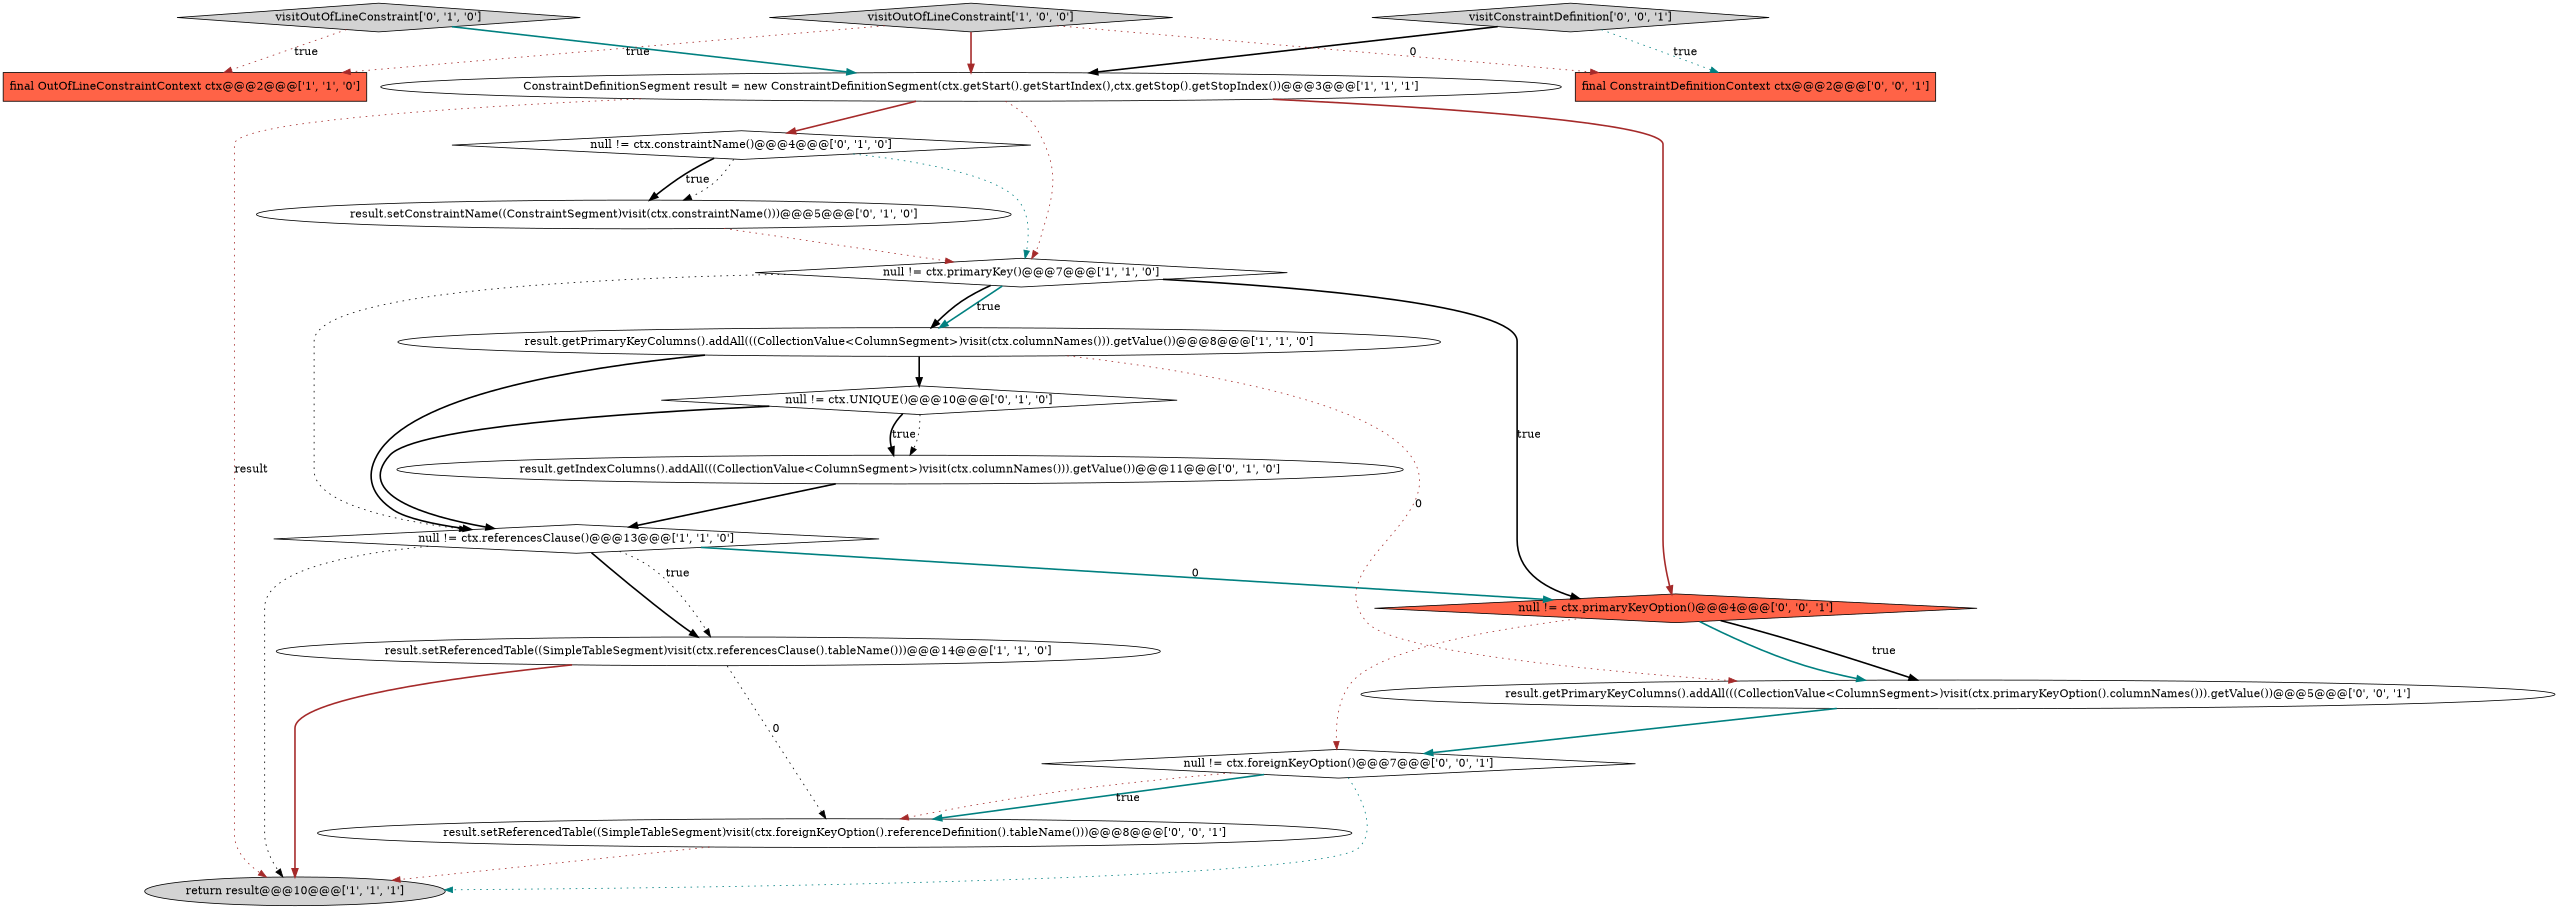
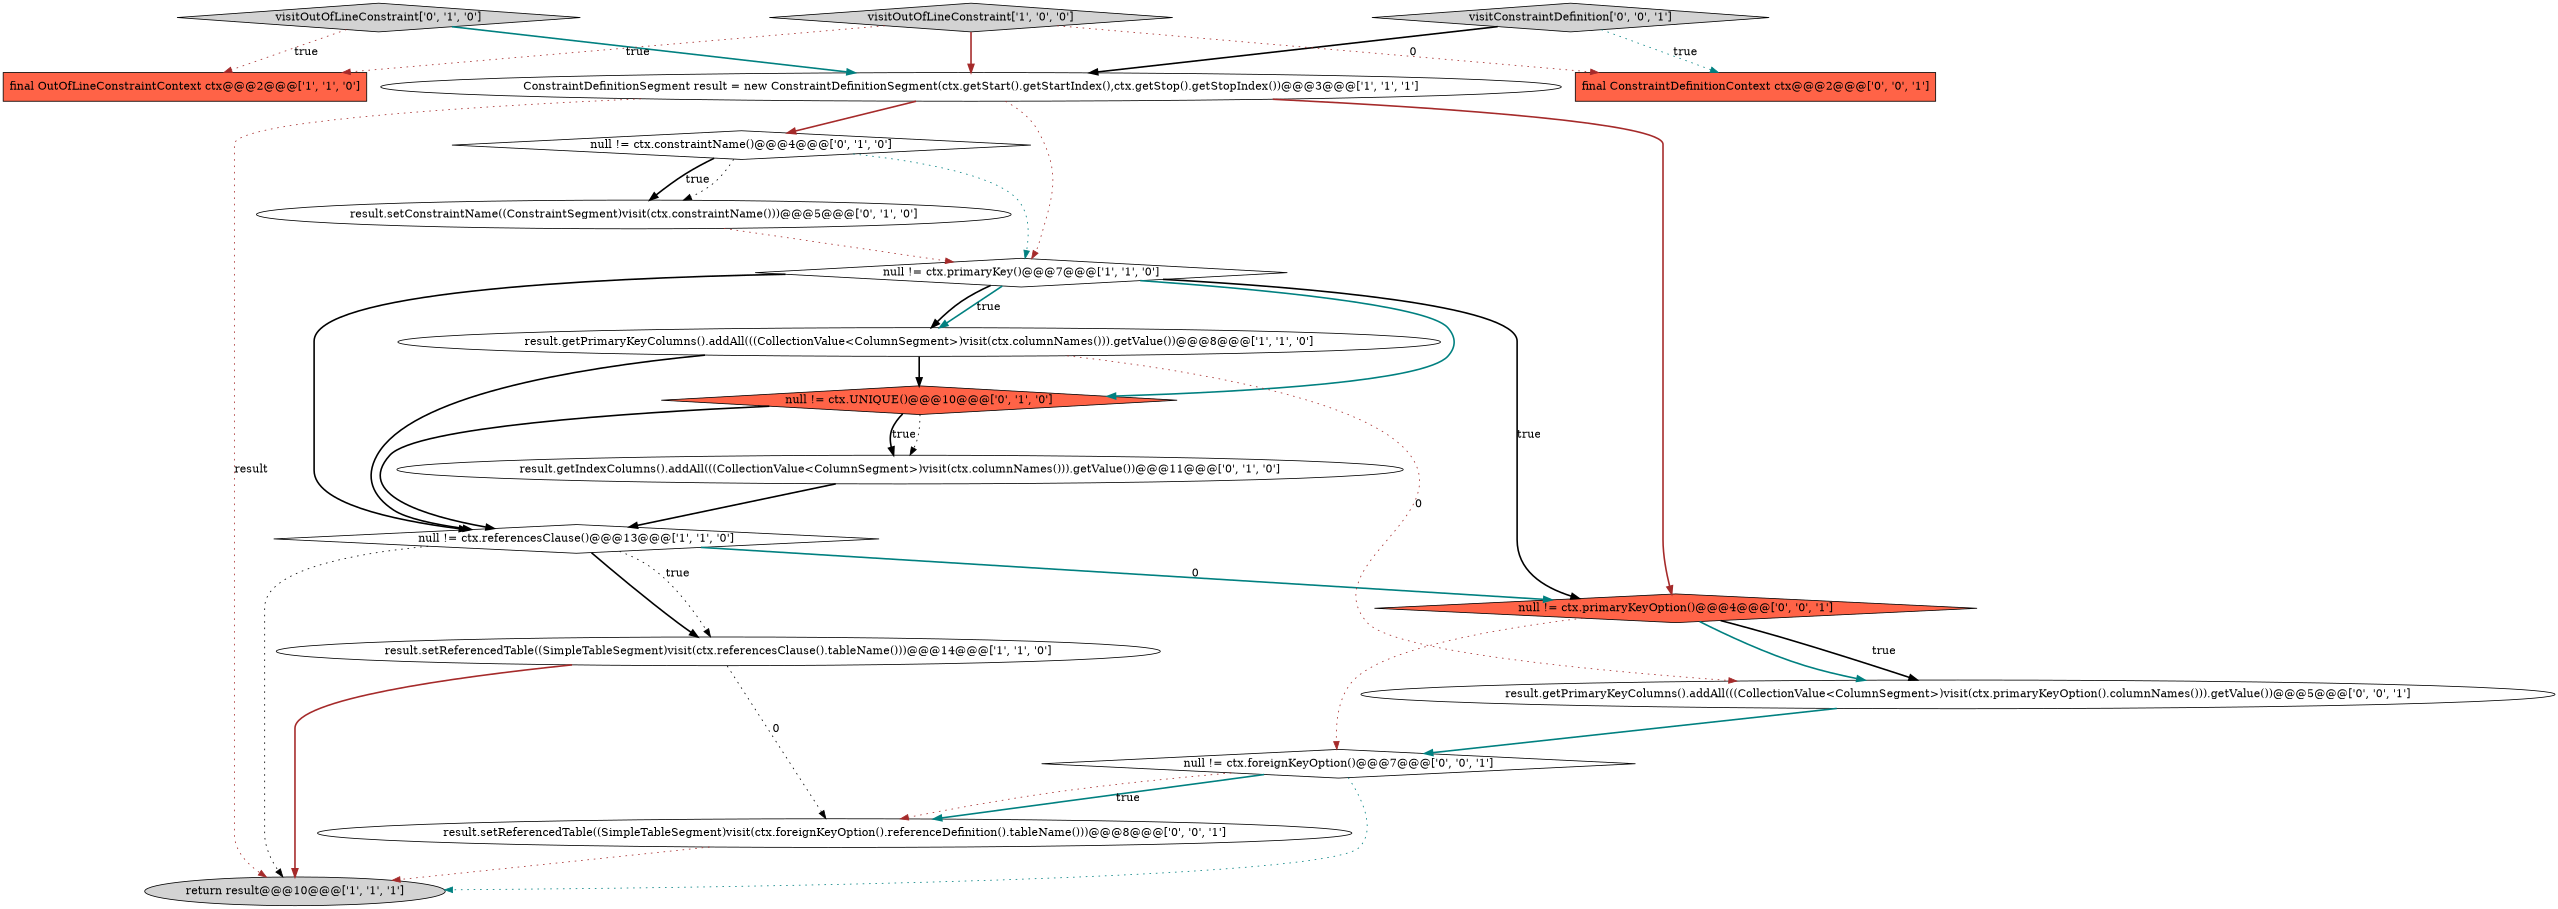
(398, 302) -> (398, 302)
none -> (1450, 353)
(919, 400) -> (919, 400)
